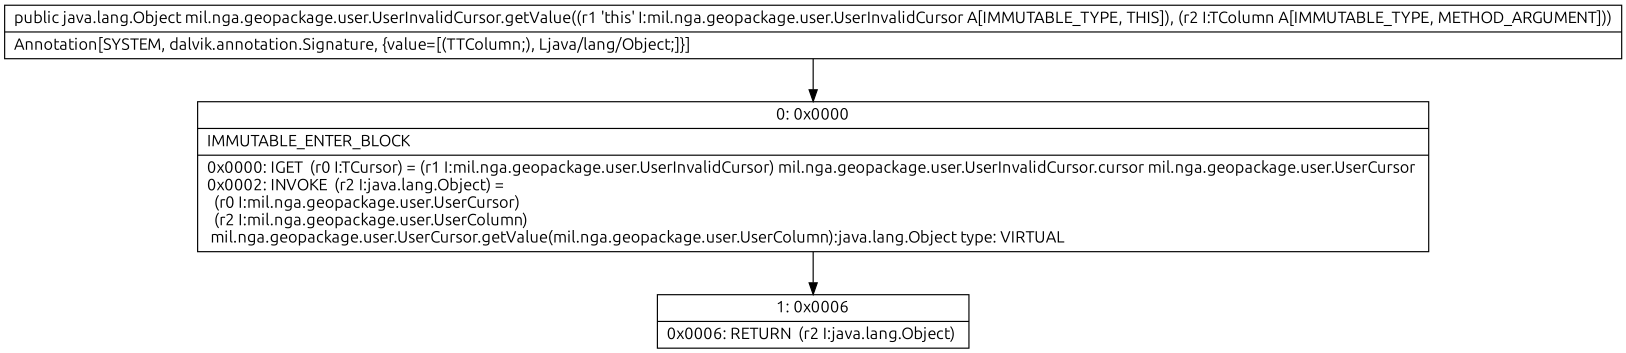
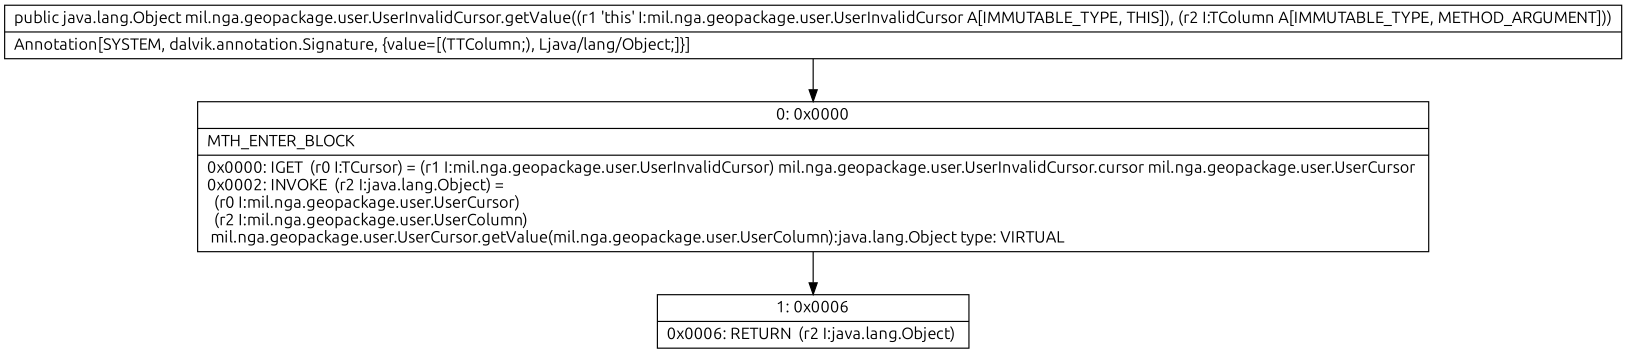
(309, 141) -> (281, 141)
